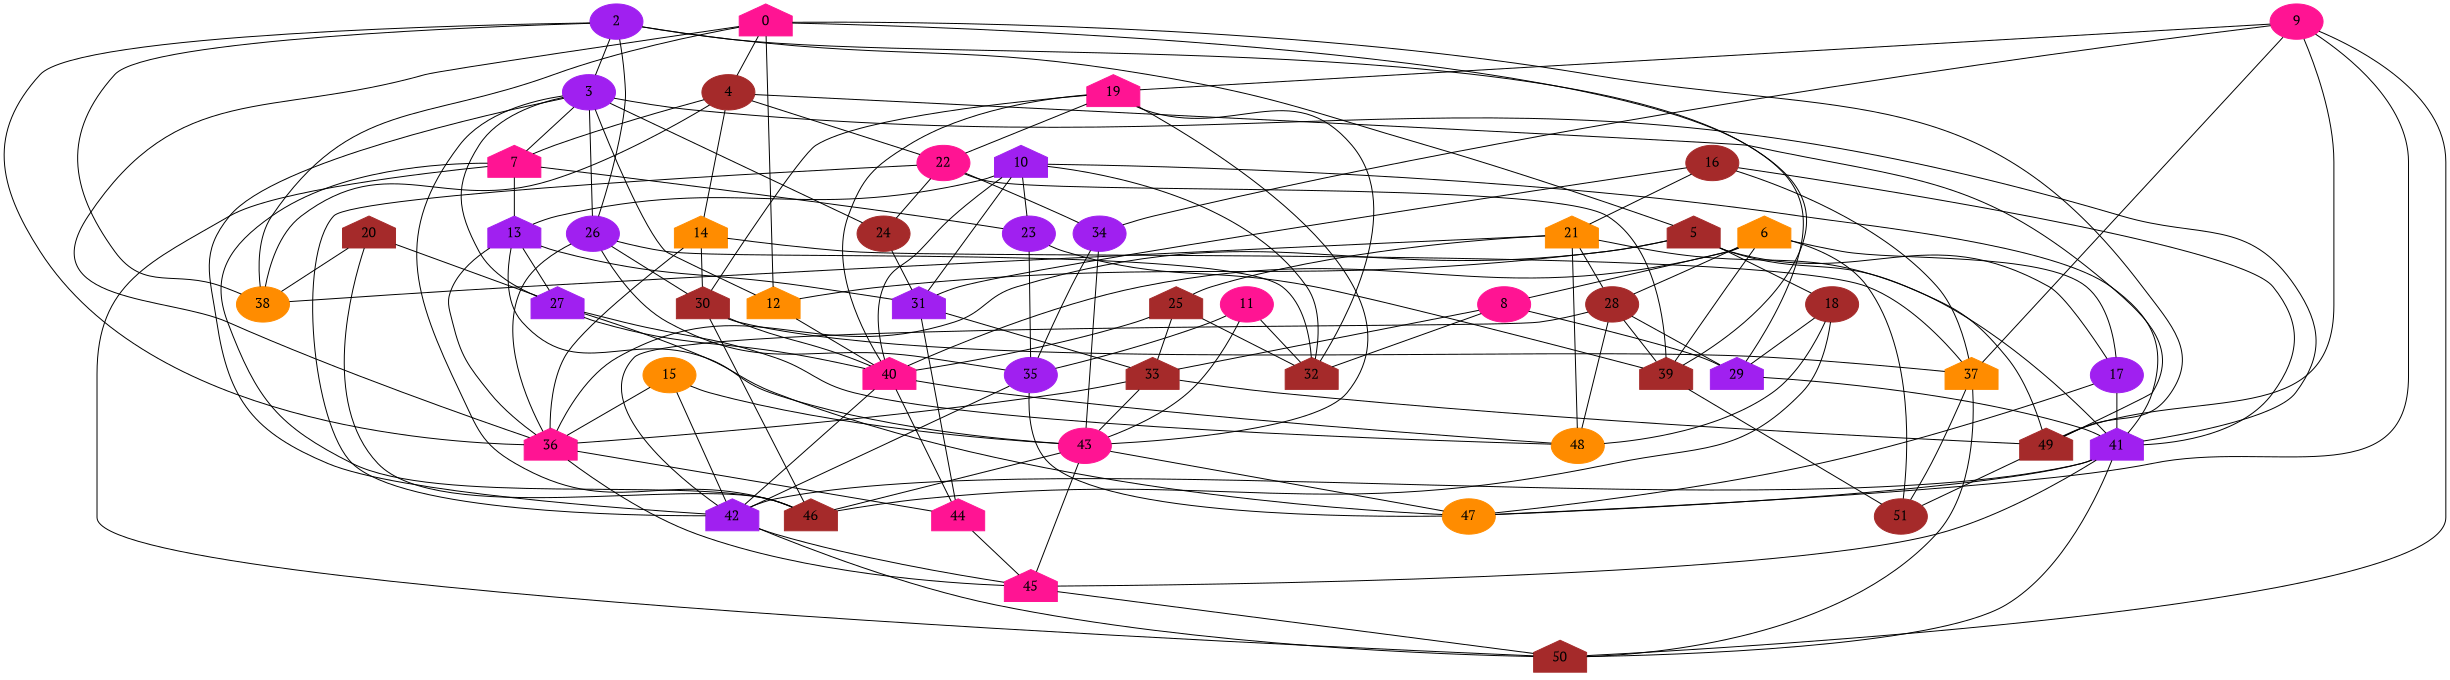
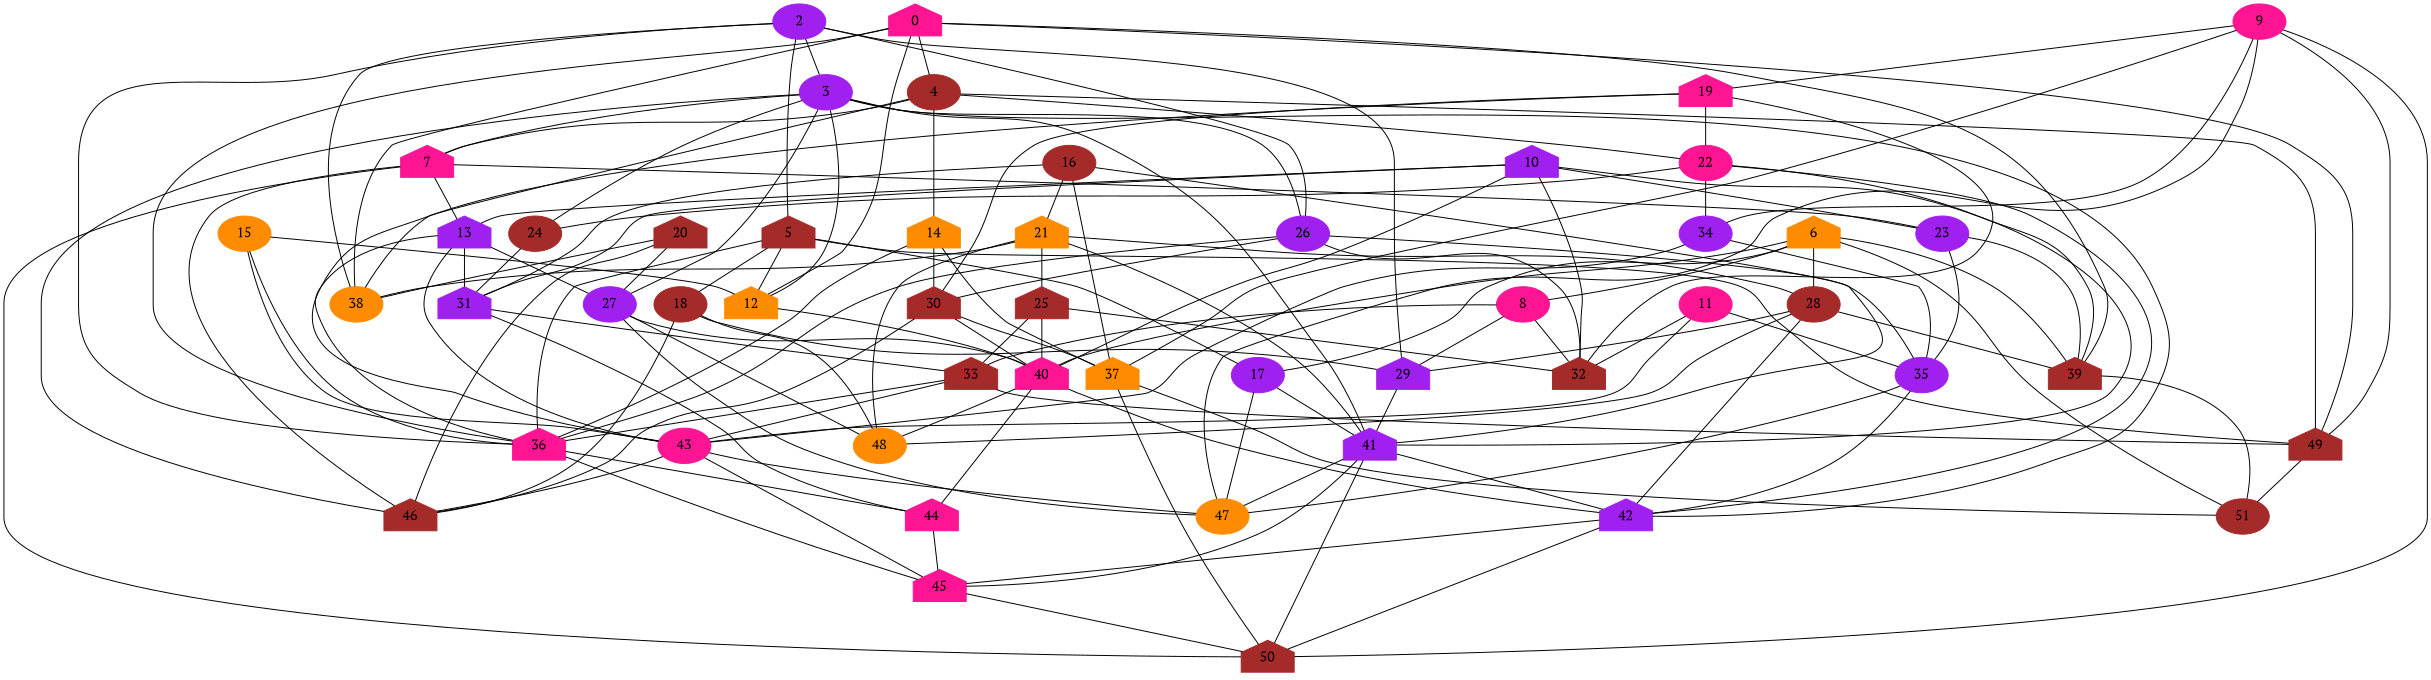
(892, 156) -> none
(558, 304) -> (610, 304)
(701, 447) -> (492, 259)
